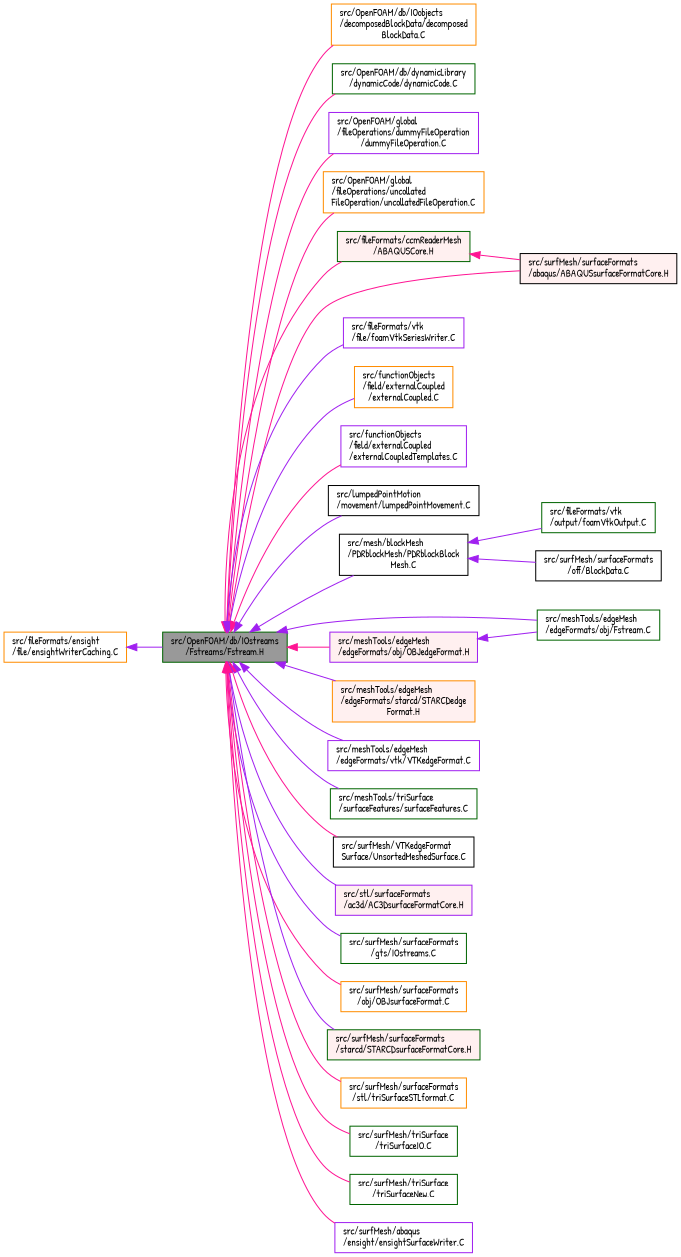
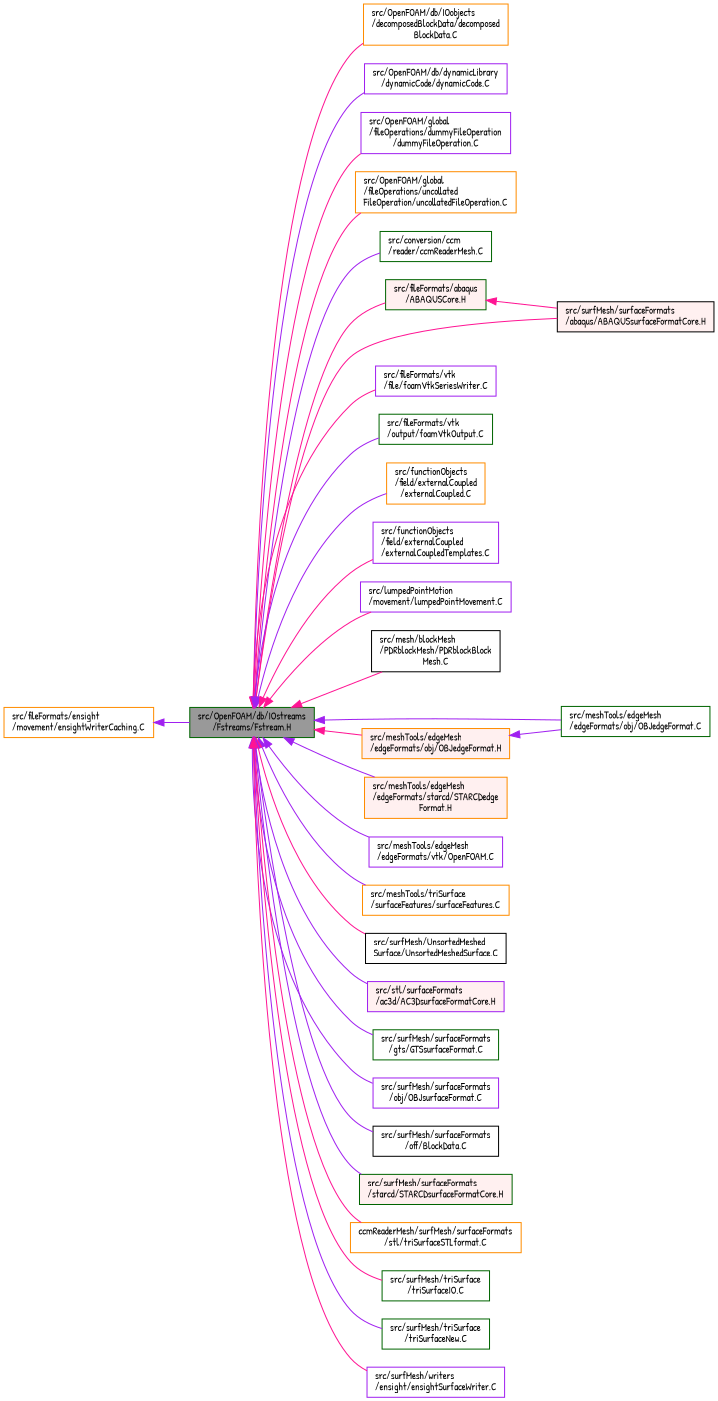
(404, 79) -> (436, 79)
(404, 247) -> (436, 295)
none -> (436, 247)
(263, 282) -> (288, 293)
(279, 420) -> (307, 465)
(404, 501) -> (436, 597)
(510, 535) -> (288, 552)
(507, 561) -> (289, 951)
(283, 562) -> (315, 649)
(305, 600) -> (342, 688)
(598, 625) -> (636, 721)
(65, 647) -> (79, 722)
(404, 647) -> (436, 744)
(404, 756) -> (436, 852)
(404, 804) -> (436, 900)
(404, 852) -> (436, 948)
(285, 921) -> (276, 931)
(255, 940) -> (280, 1068)
(404, 948) -> (436, 1045)
(404, 997) -> (436, 1093)
(404, 1093) -> (436, 1238)
(404, 1238) -> (436, 1382)
